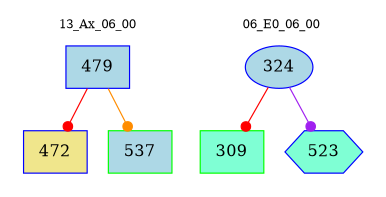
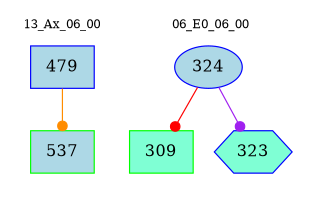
(55, 152) -> none
(324, 152) -> (253, 152)
